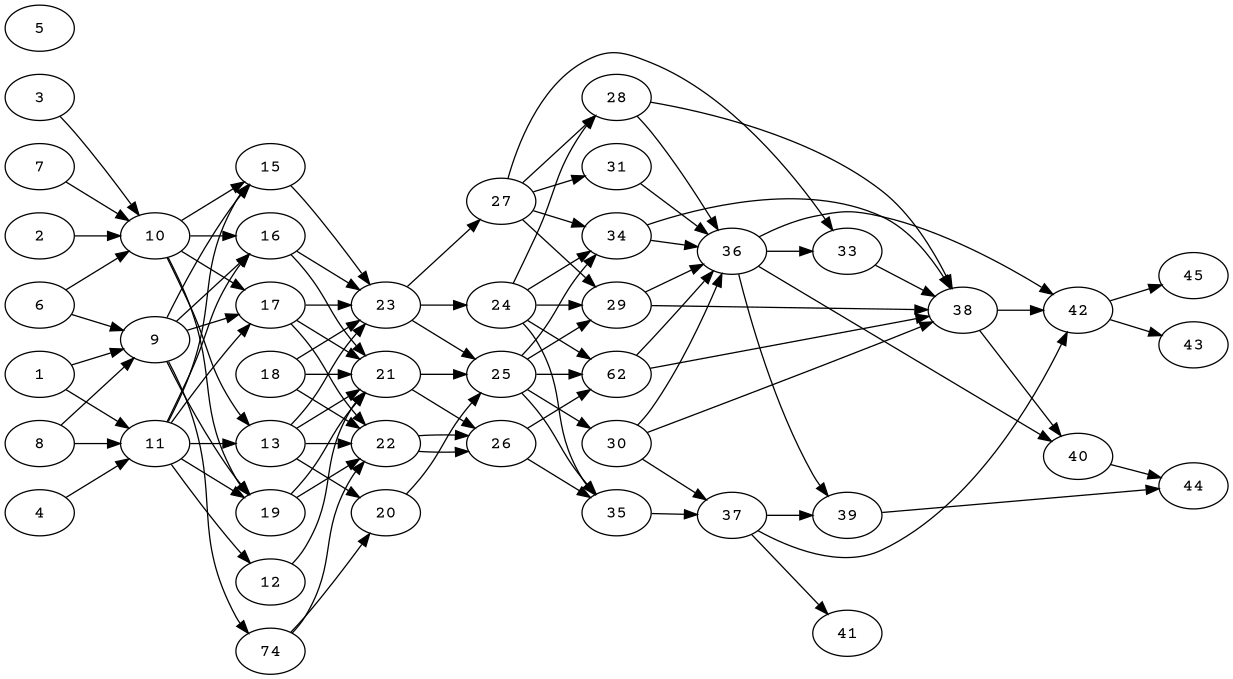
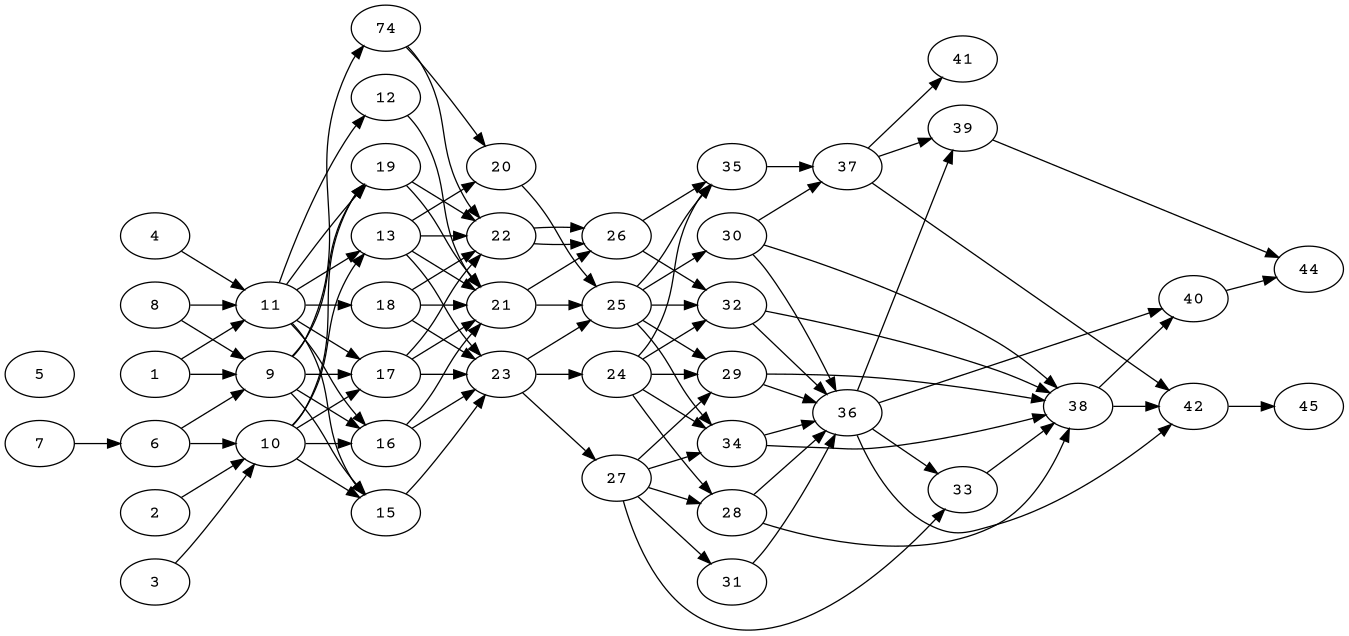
(92, 198) -> (91, 444)
none -> (322, 305)
(1193, 345) -> none
(617, 374) -> (732, 305)
